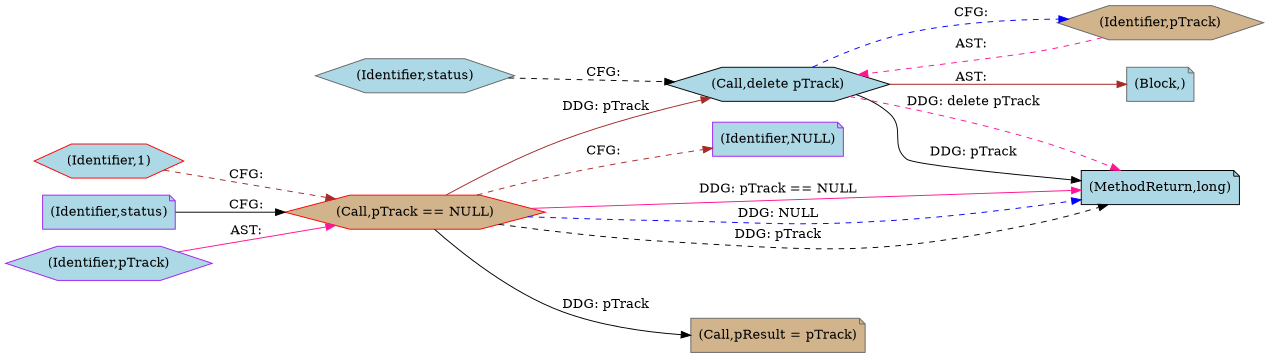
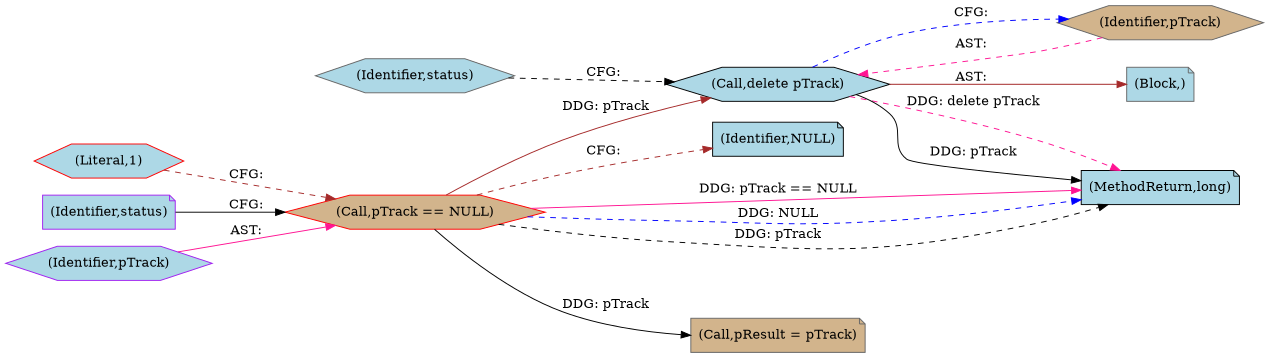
(778, 139) -> (778, 139)
(109, 161) -> (109, 161)
